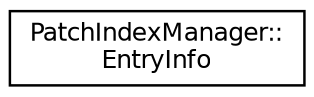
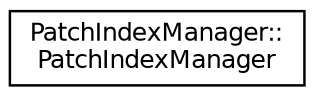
(157, 48) -> (157, 48)
